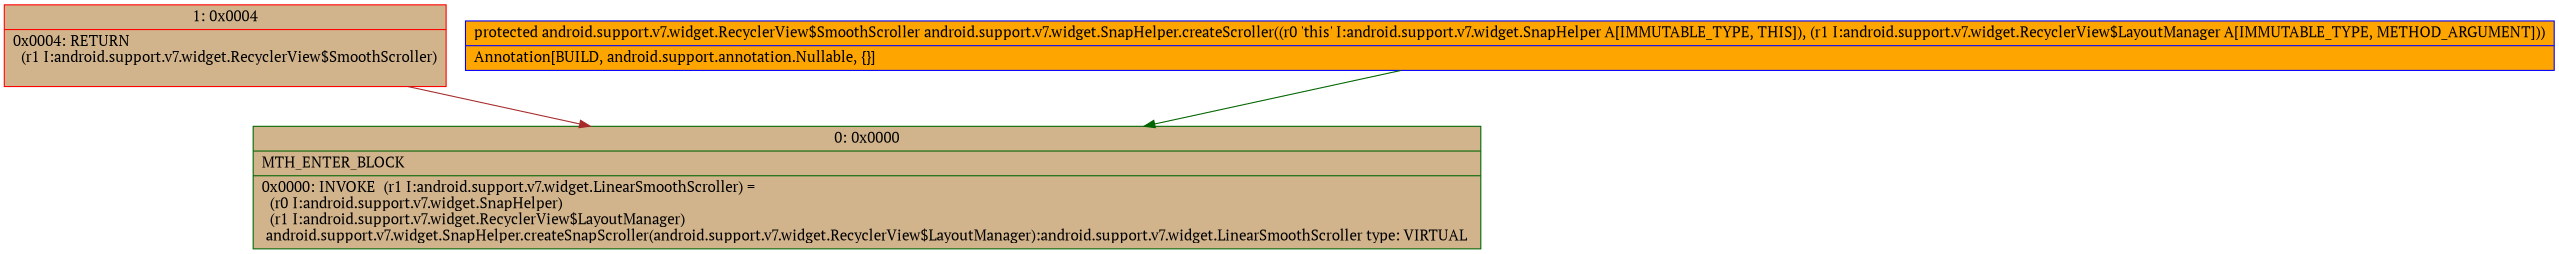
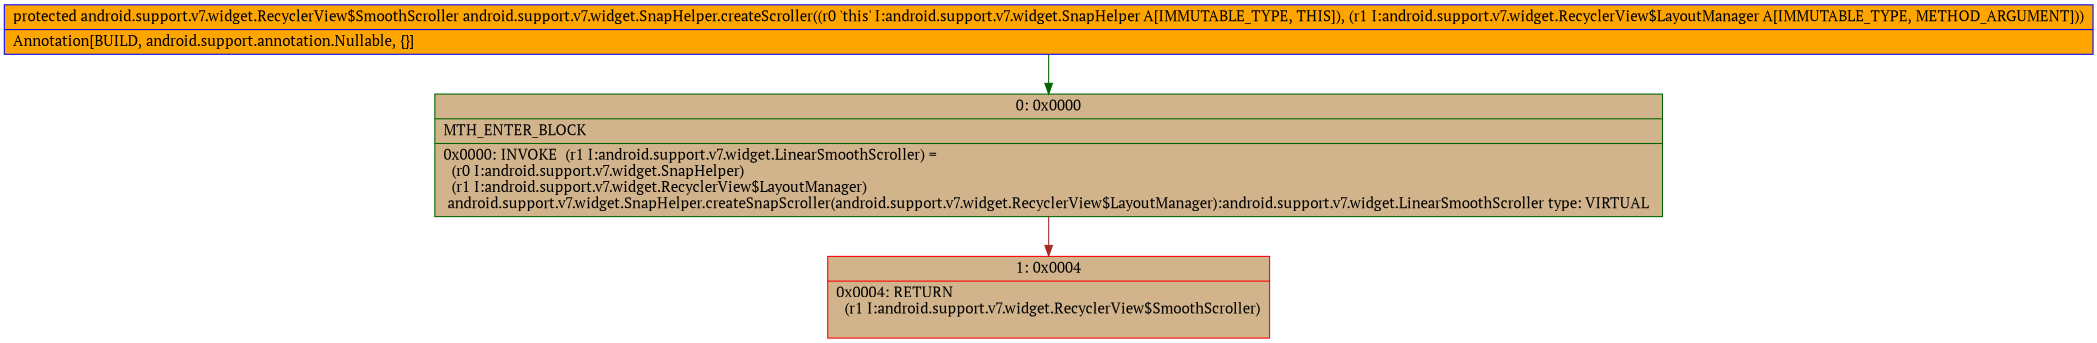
(494, 105) -> (1049, 231)
